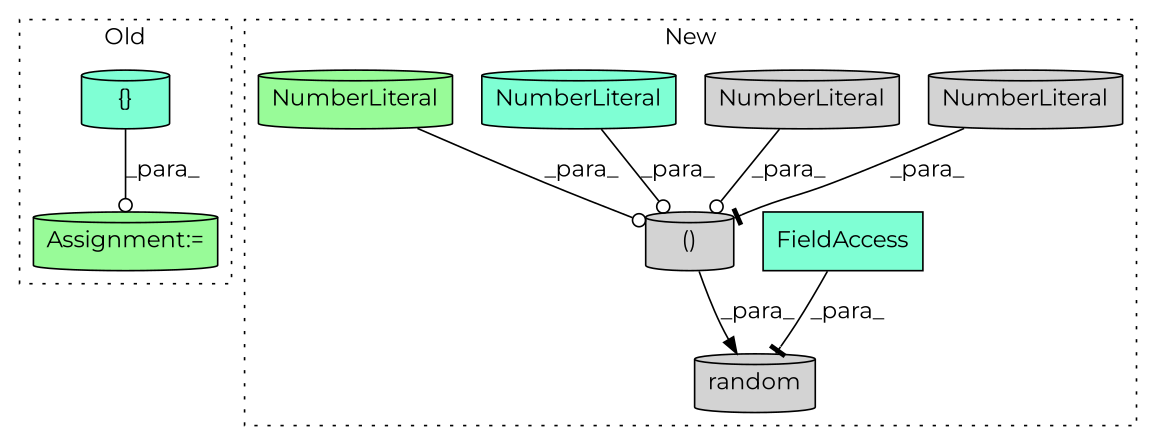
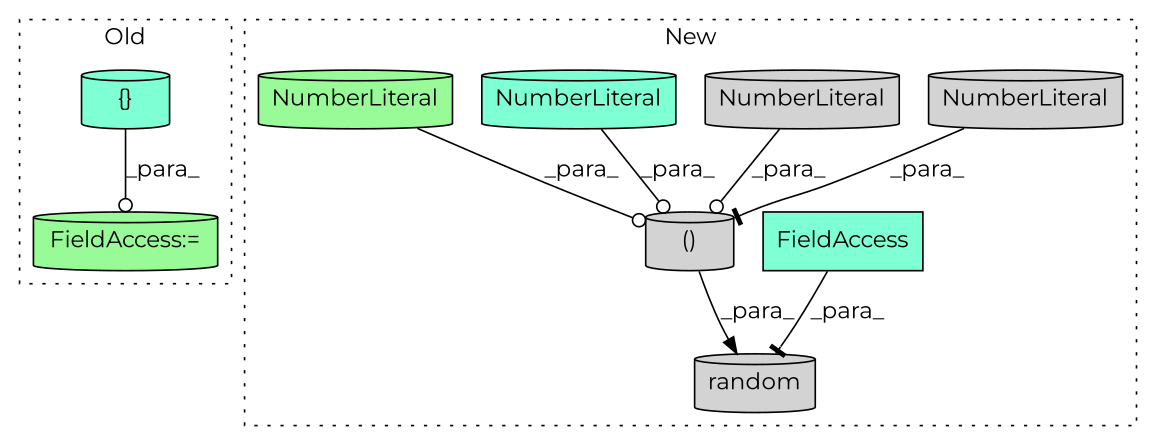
(126, 241) -> (126, 241)
